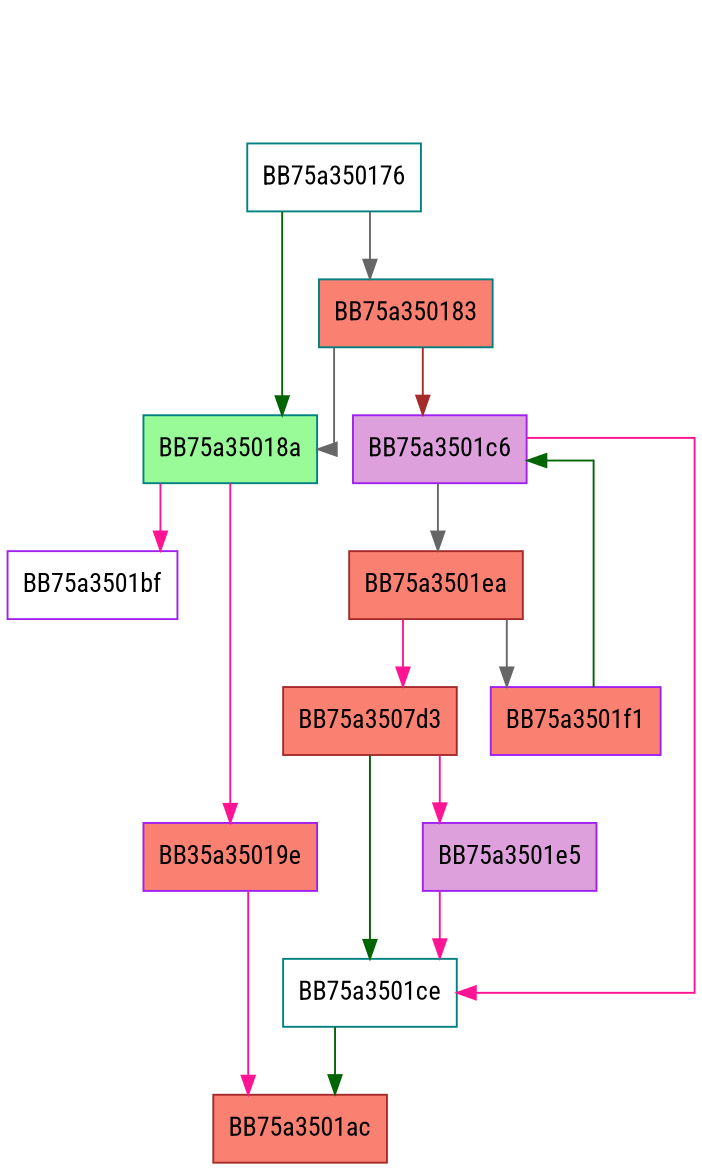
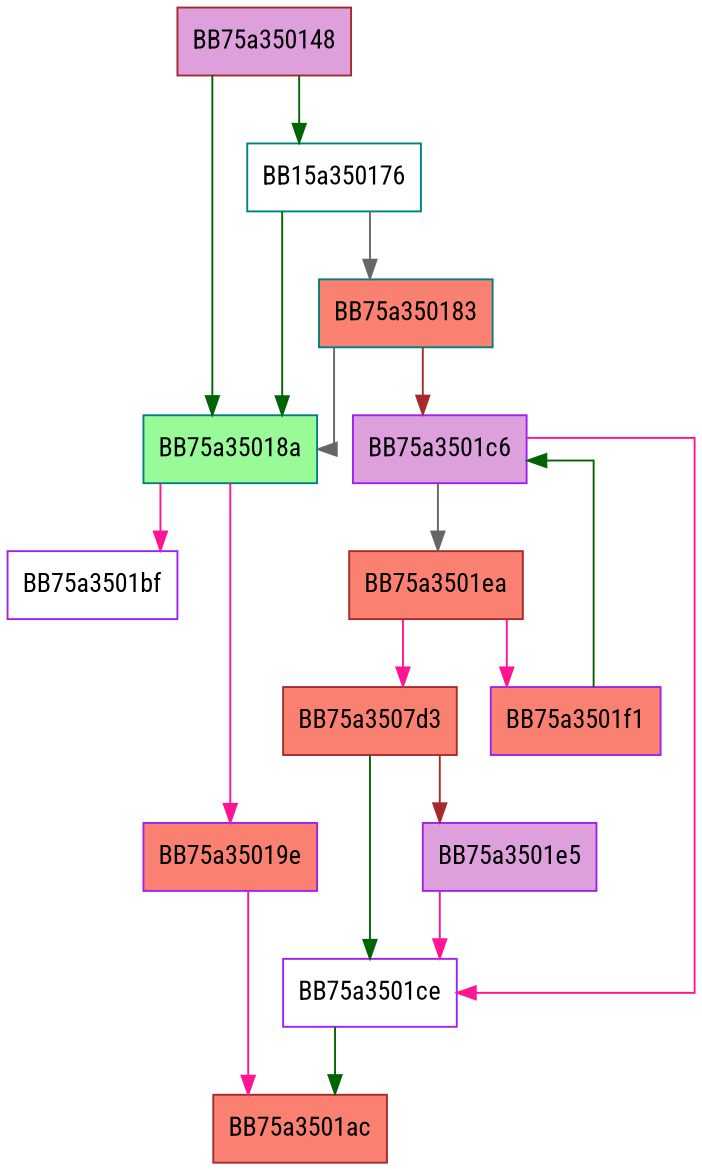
none -> (264, 42)
(334, 177) -> (334, 177)
(507, 643) -> (507, 643)
(440, 779) -> (440, 779)
(230, 857) -> (230, 857)
(370, 993) -> (370, 993)
